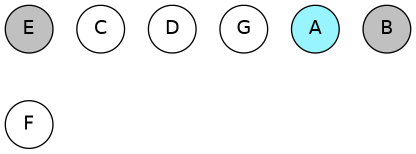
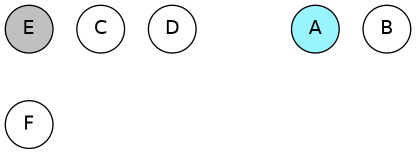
(244, 29) -> none
(387, 29) -> (387, 29)
